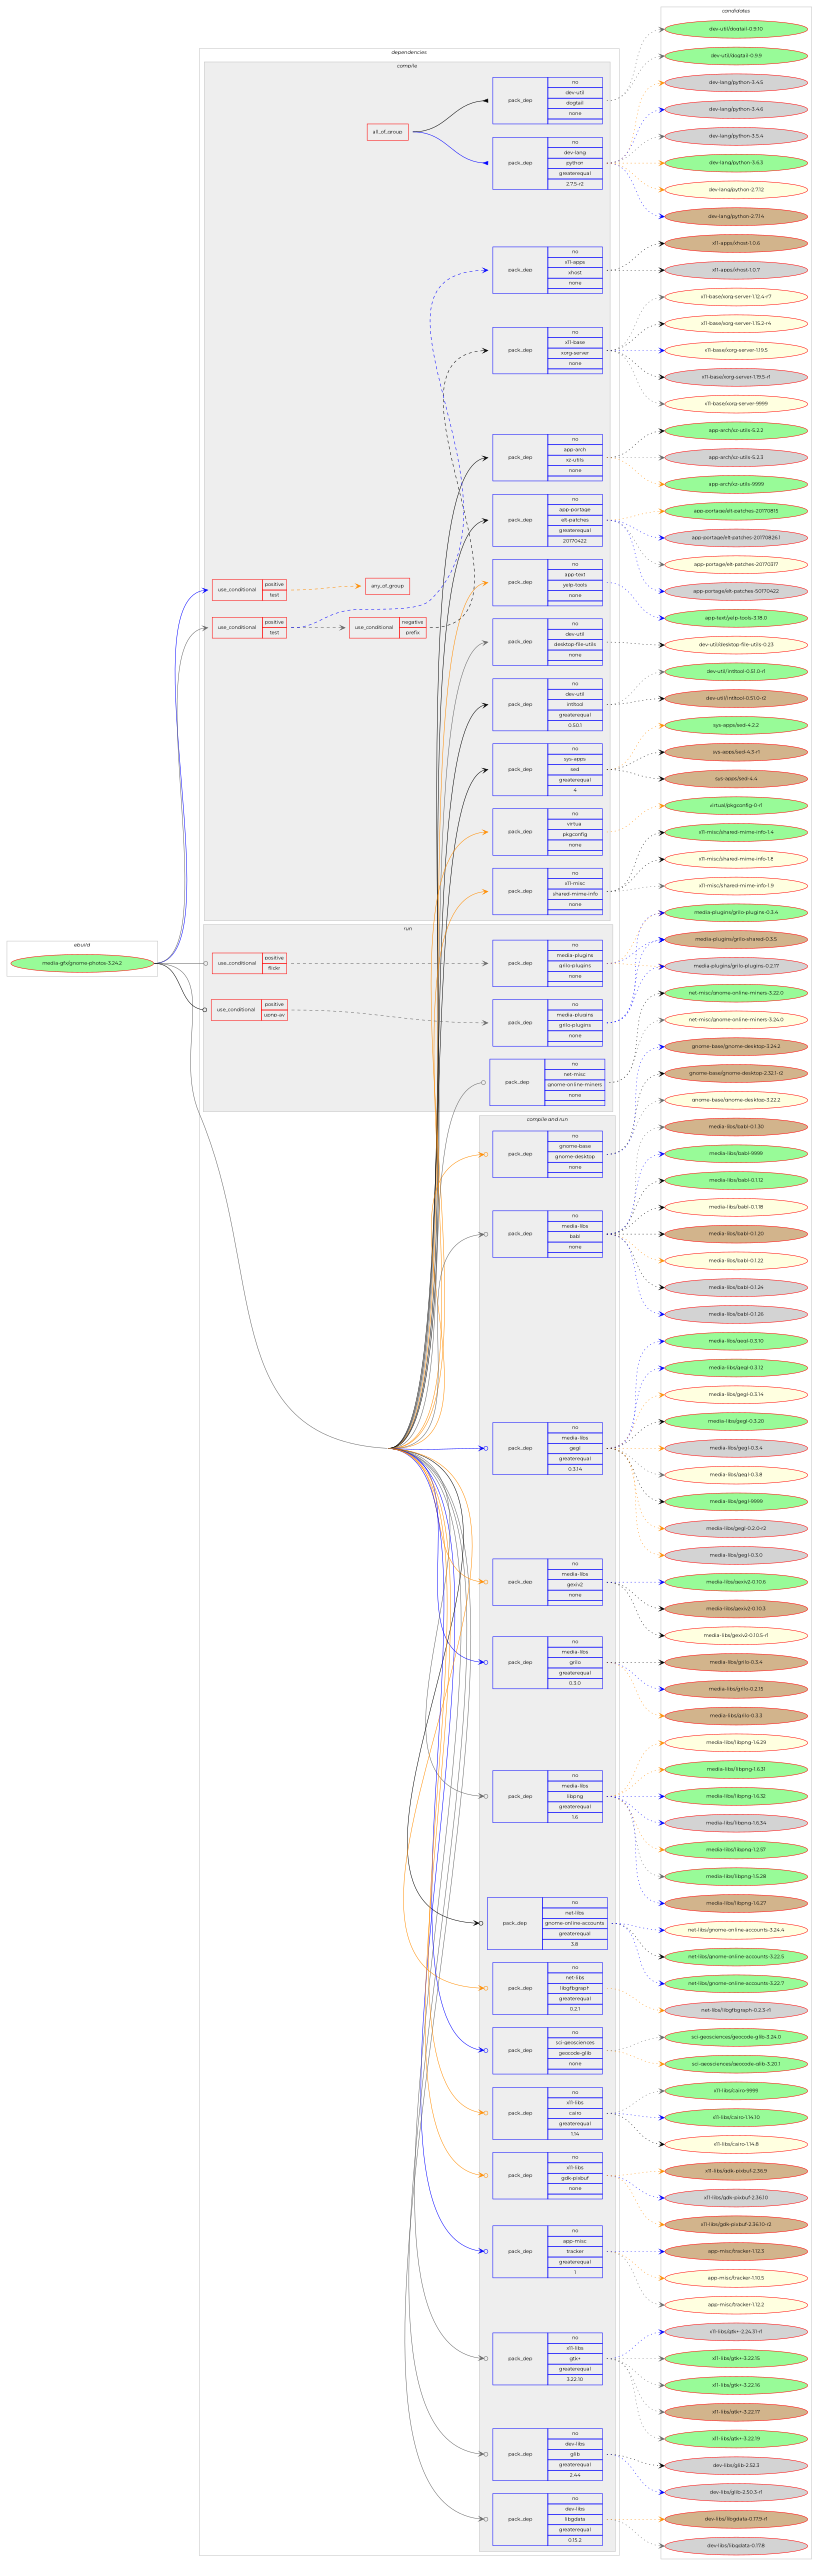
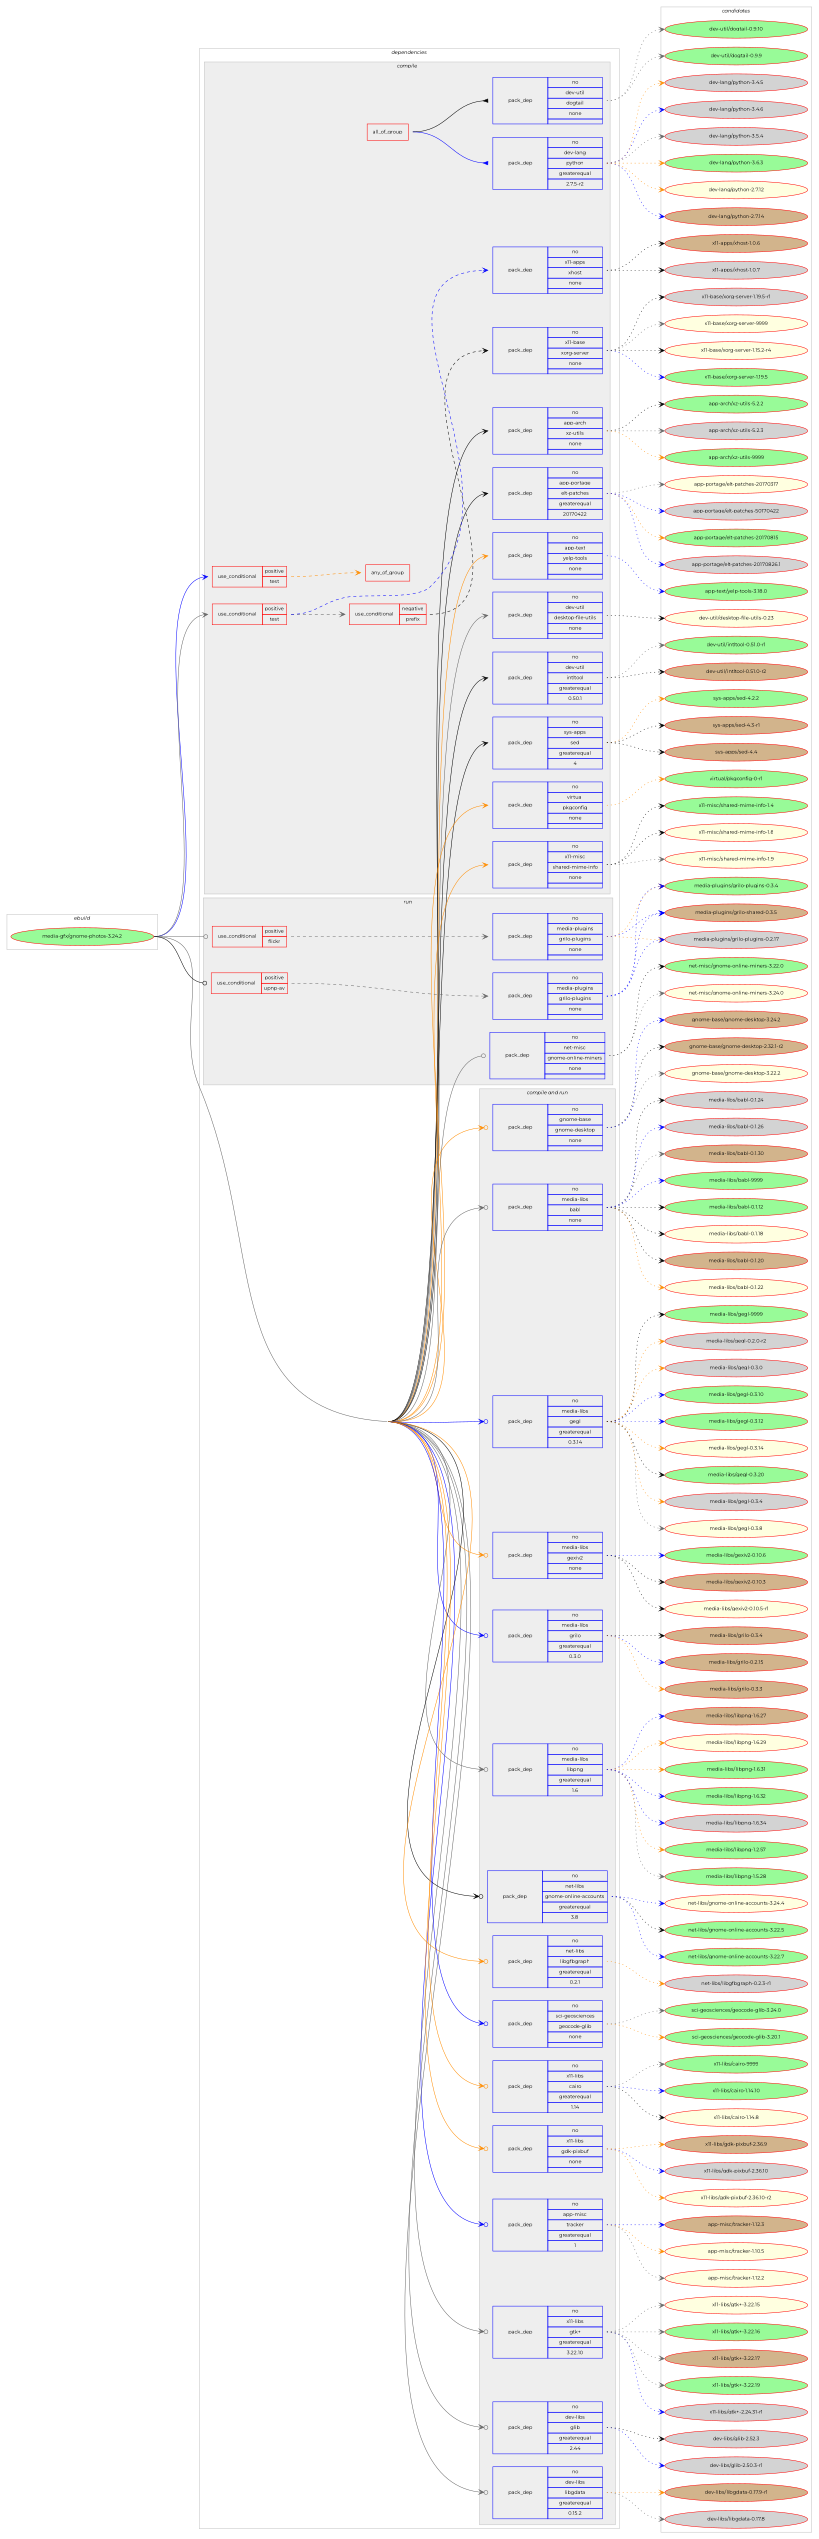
(736, 297) -> none
(736, 351) -> (736, 377)
(736, 2225) -> (736, 2198)
(736, 2359) -> (736, 2305)
